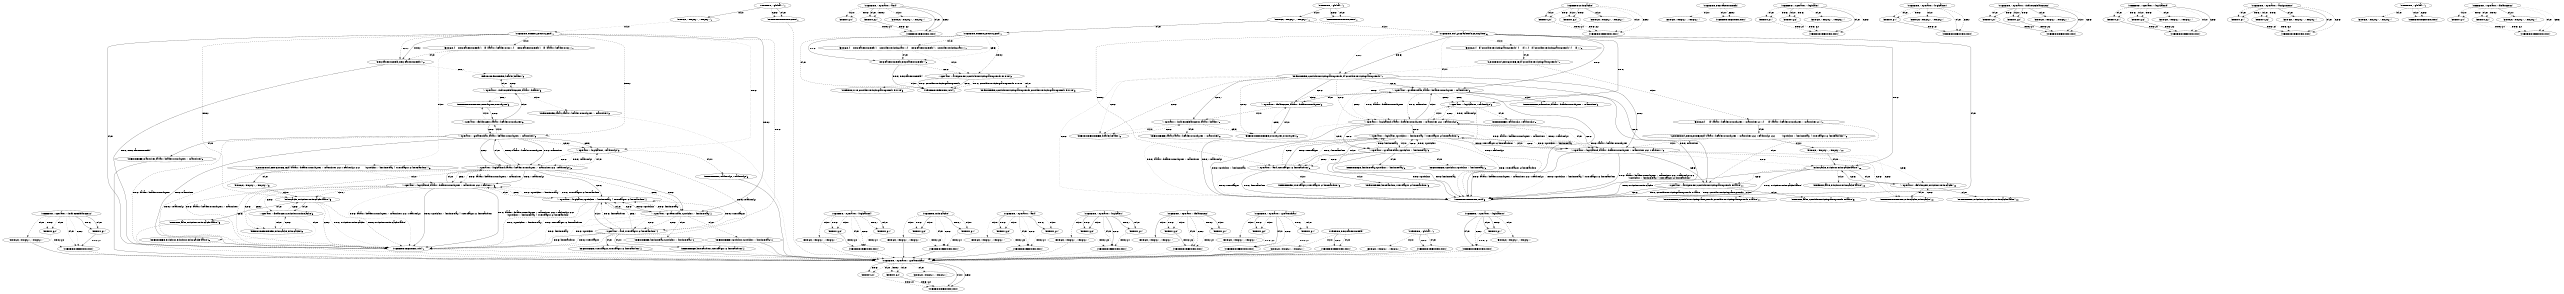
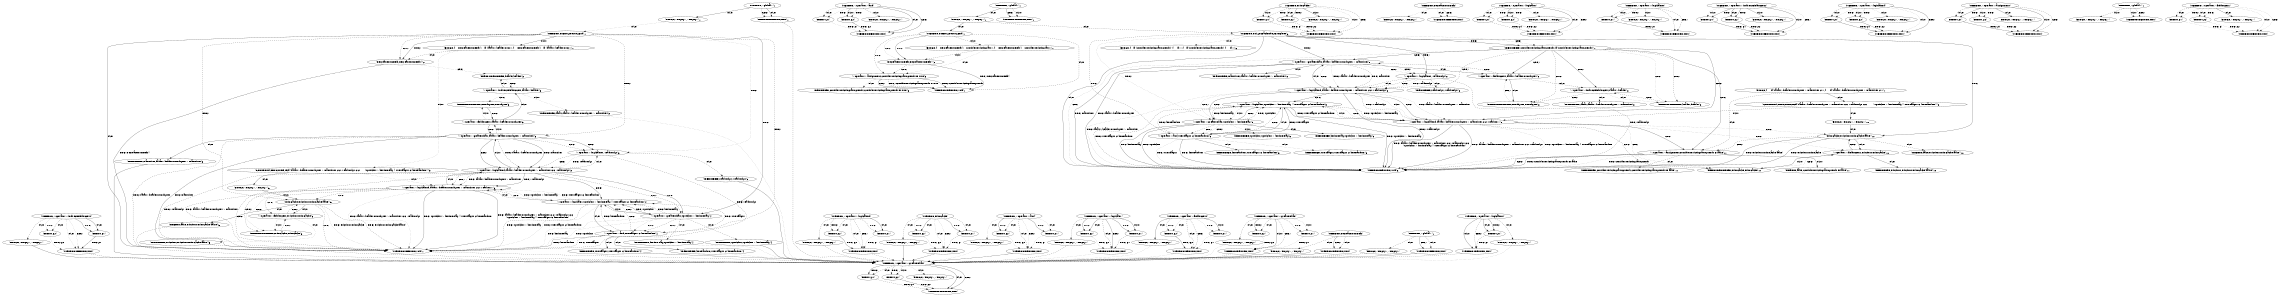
(1524, 62) -> none
(872, 90) -> none
(1854, 199) -> (1848, 170)
